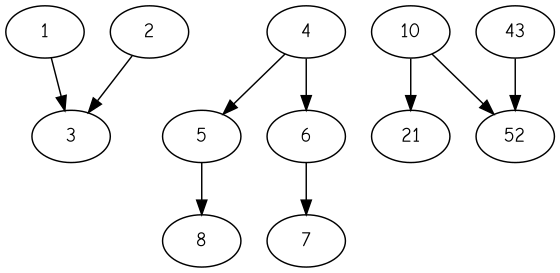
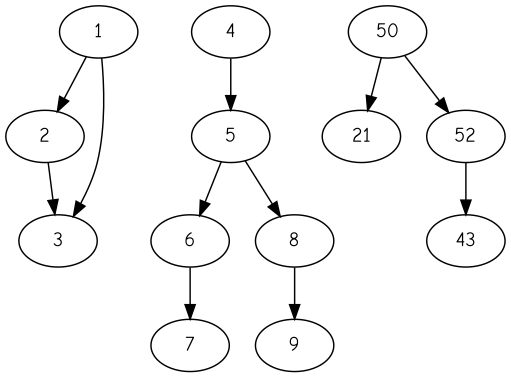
(411, 32) -> (388, 32)
(306, 77) -> (213, 182)
(515, 77) -> (466, 182)
none -> (75, 78)
none -> (295, 345)
